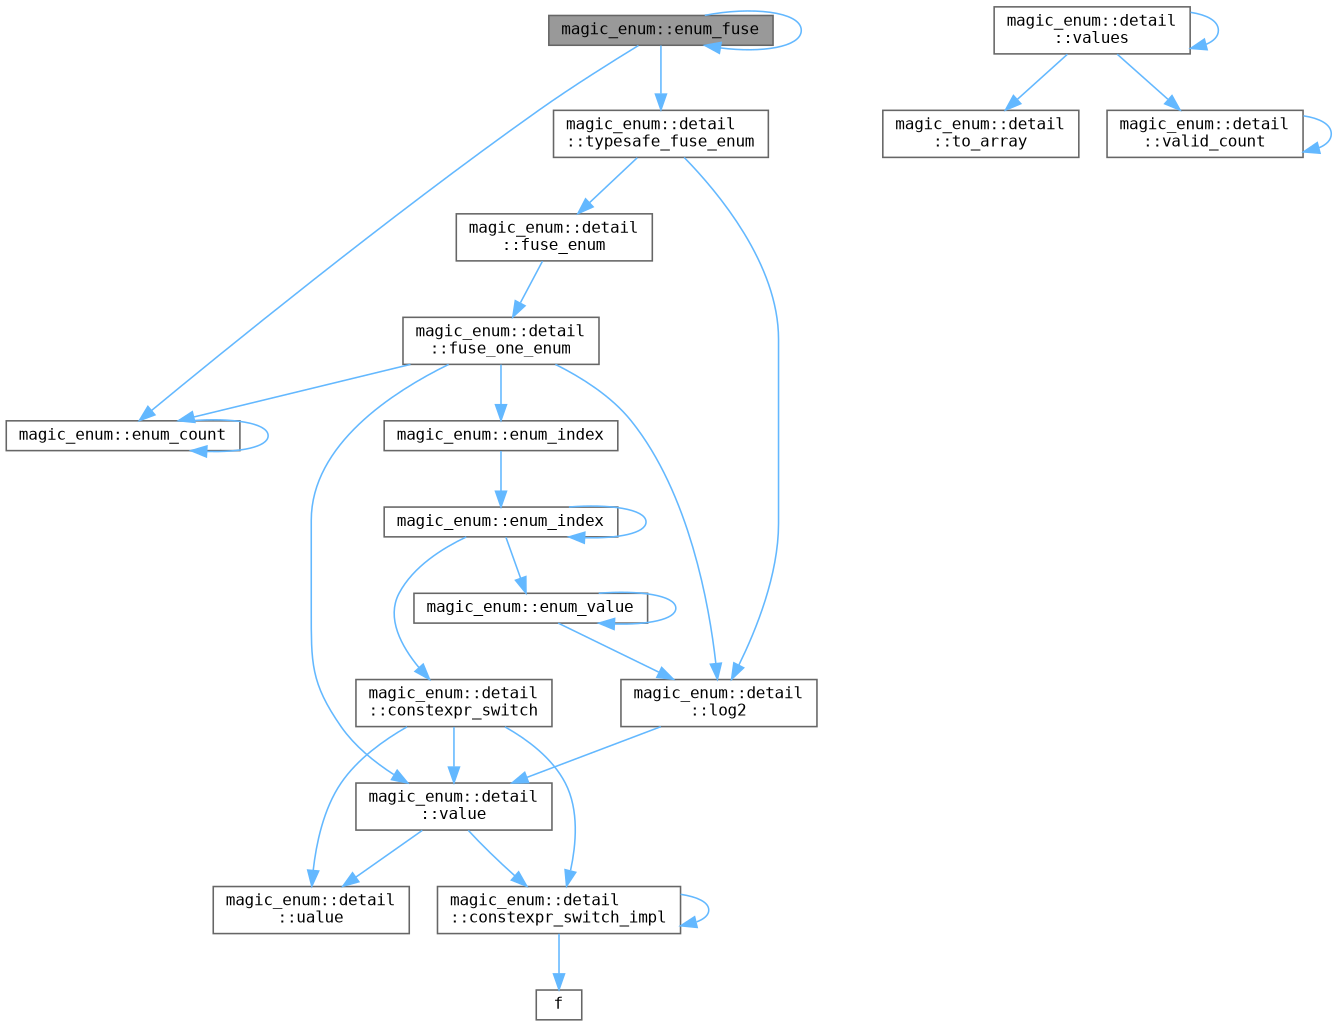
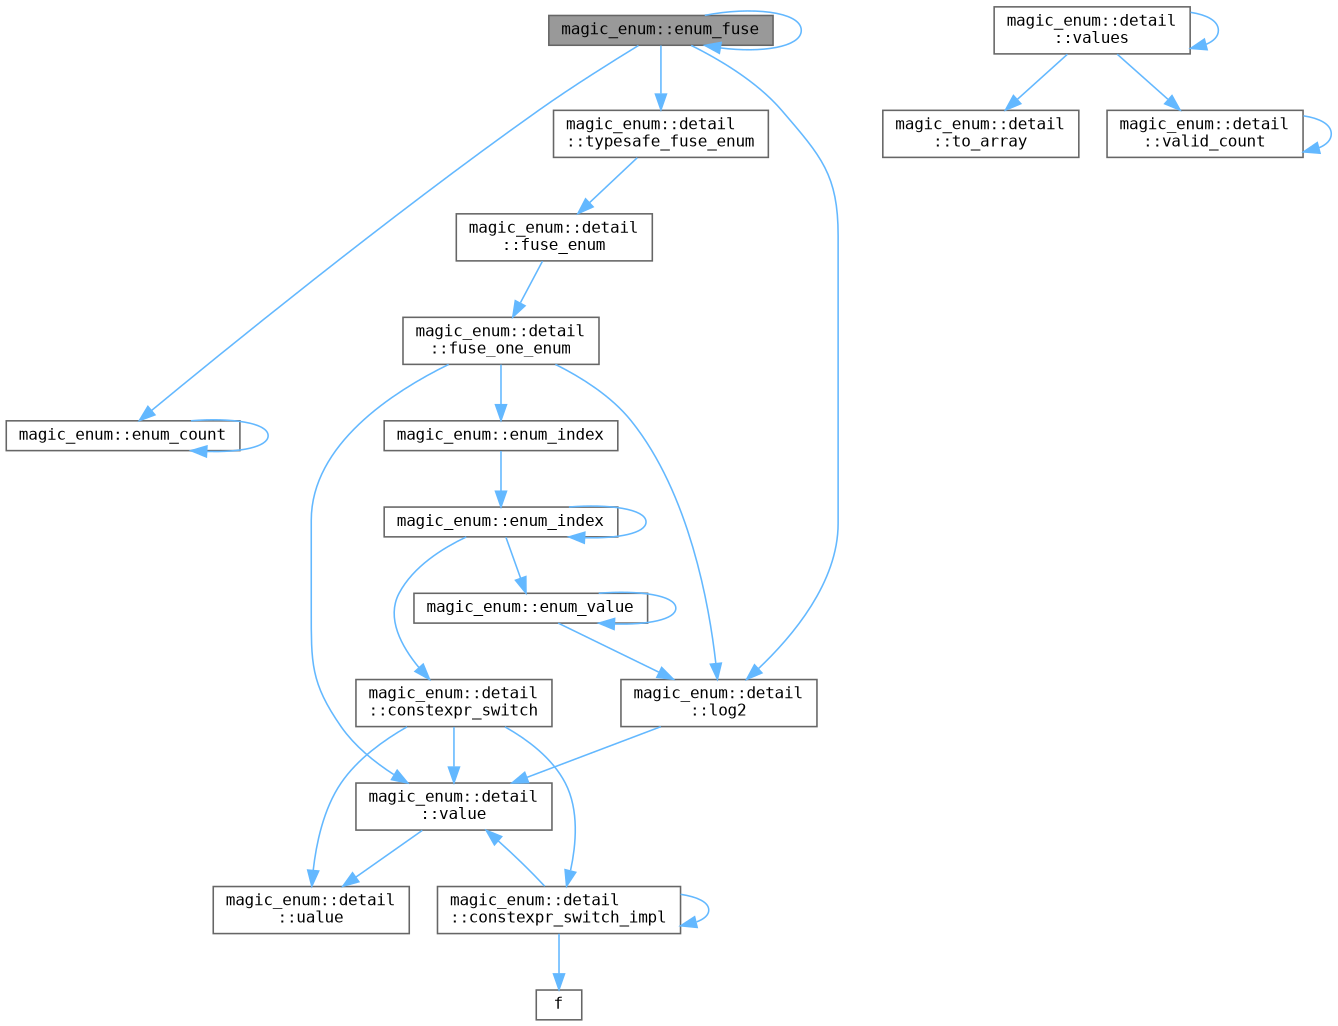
(302, 391) -> none
(779, 401) -> (838, 338)
(491, 854) -> (522, 863)
